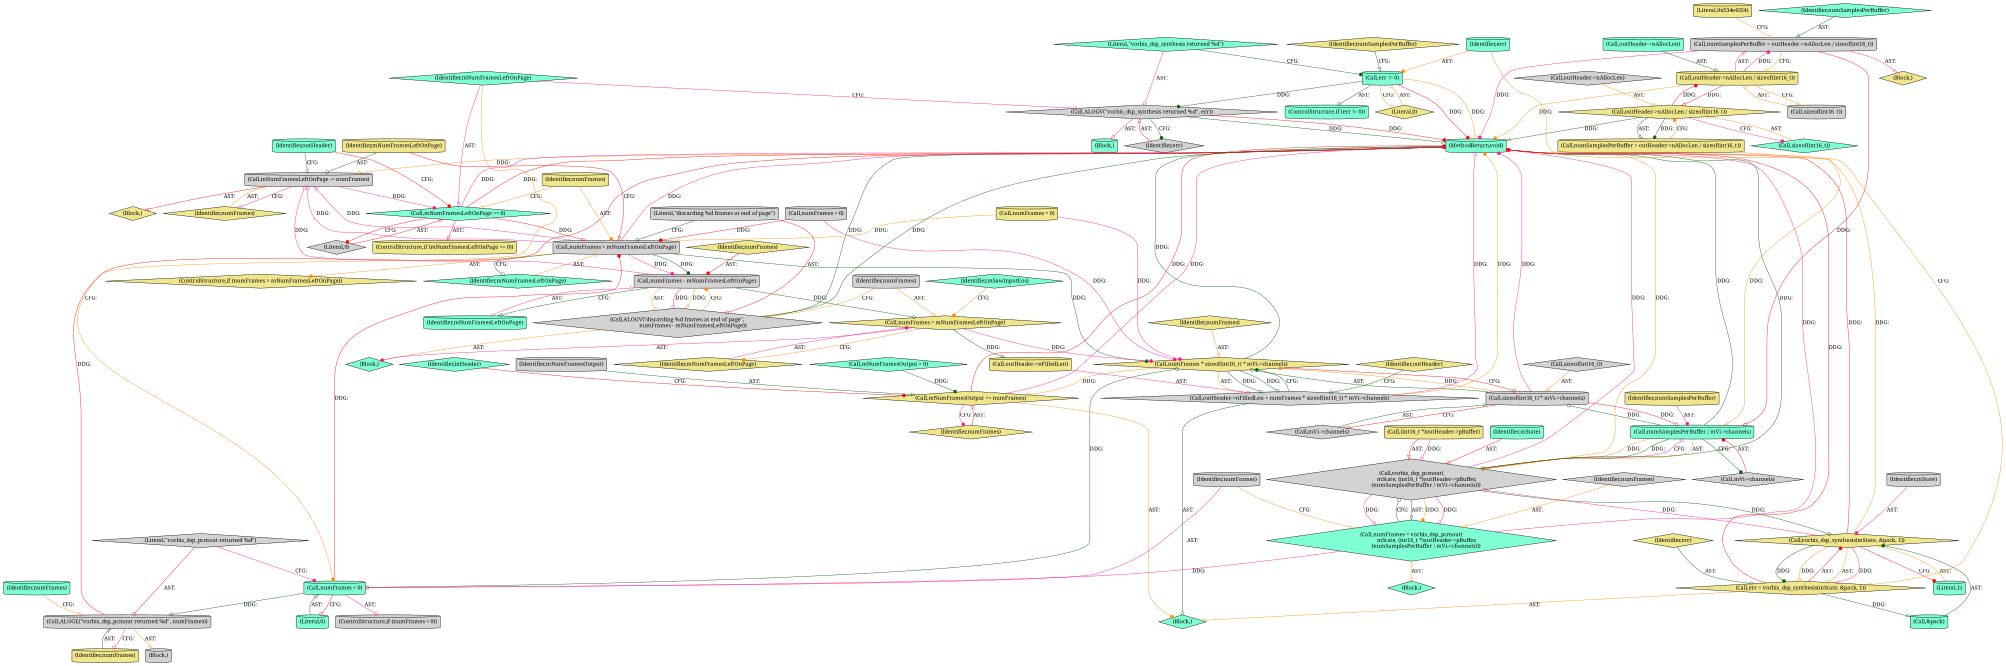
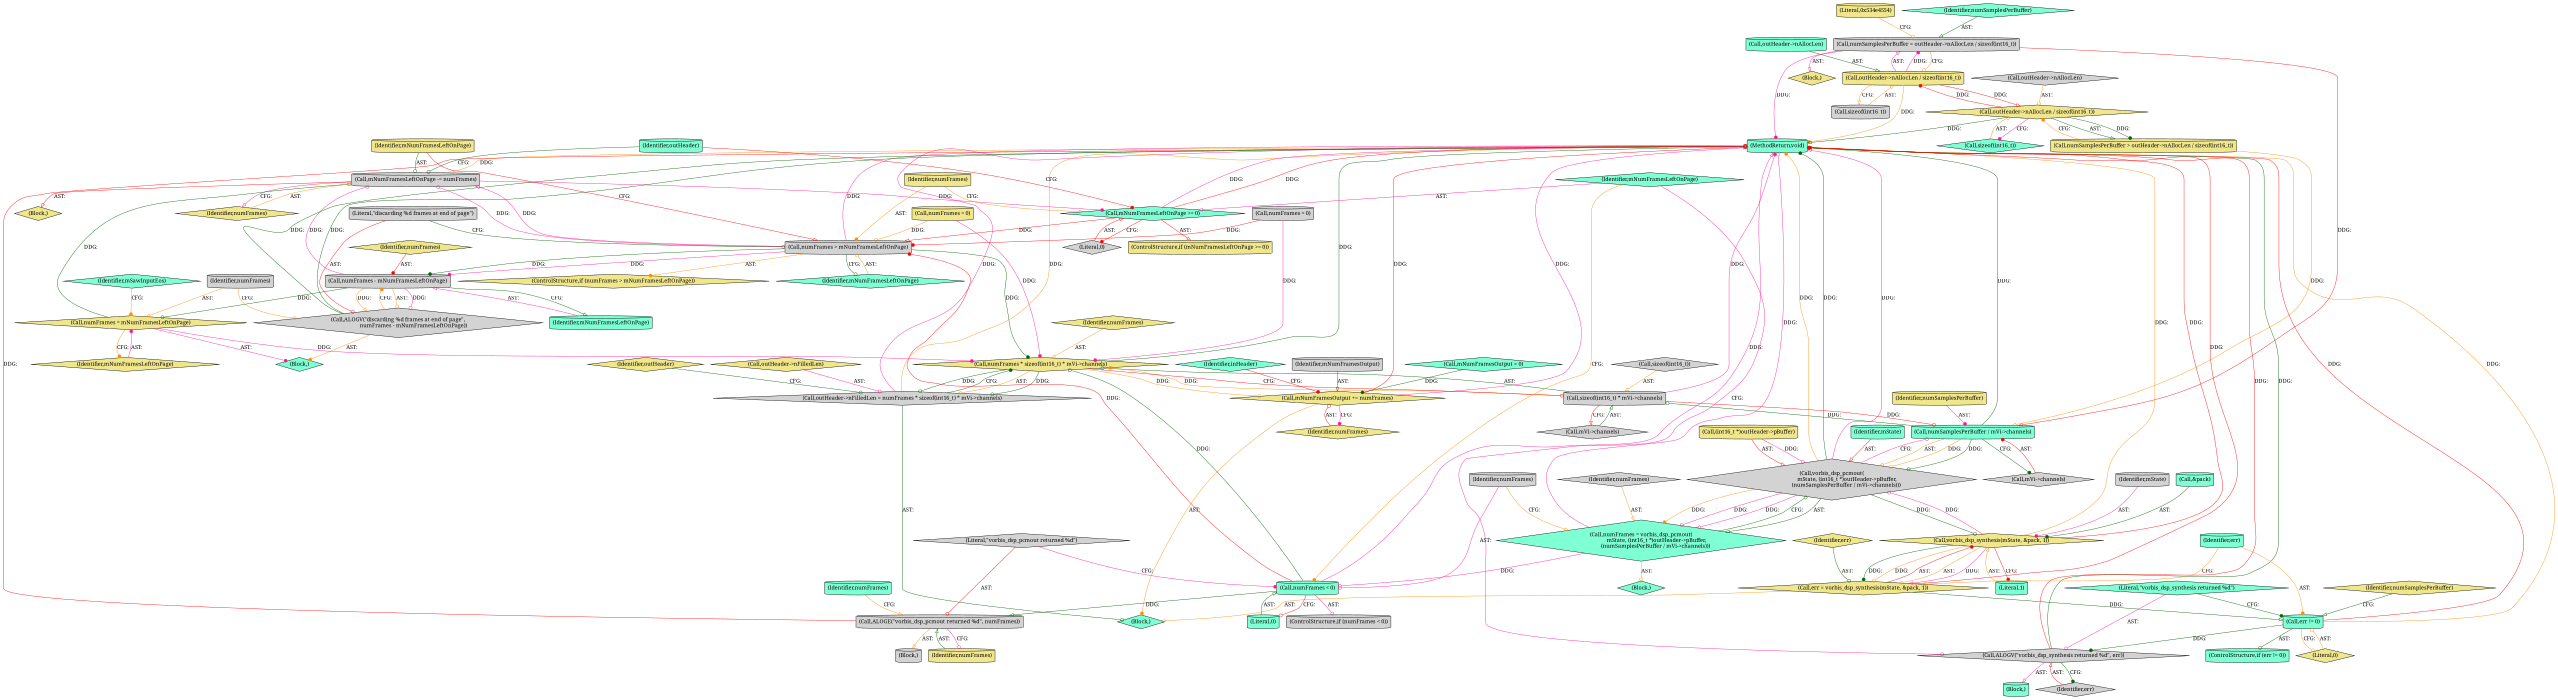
(976, 345) -> (154, 205)
(1030, 364) -> (786, 364)
none -> (1643, 441)
(1864, 605) -> (2096, 606)
